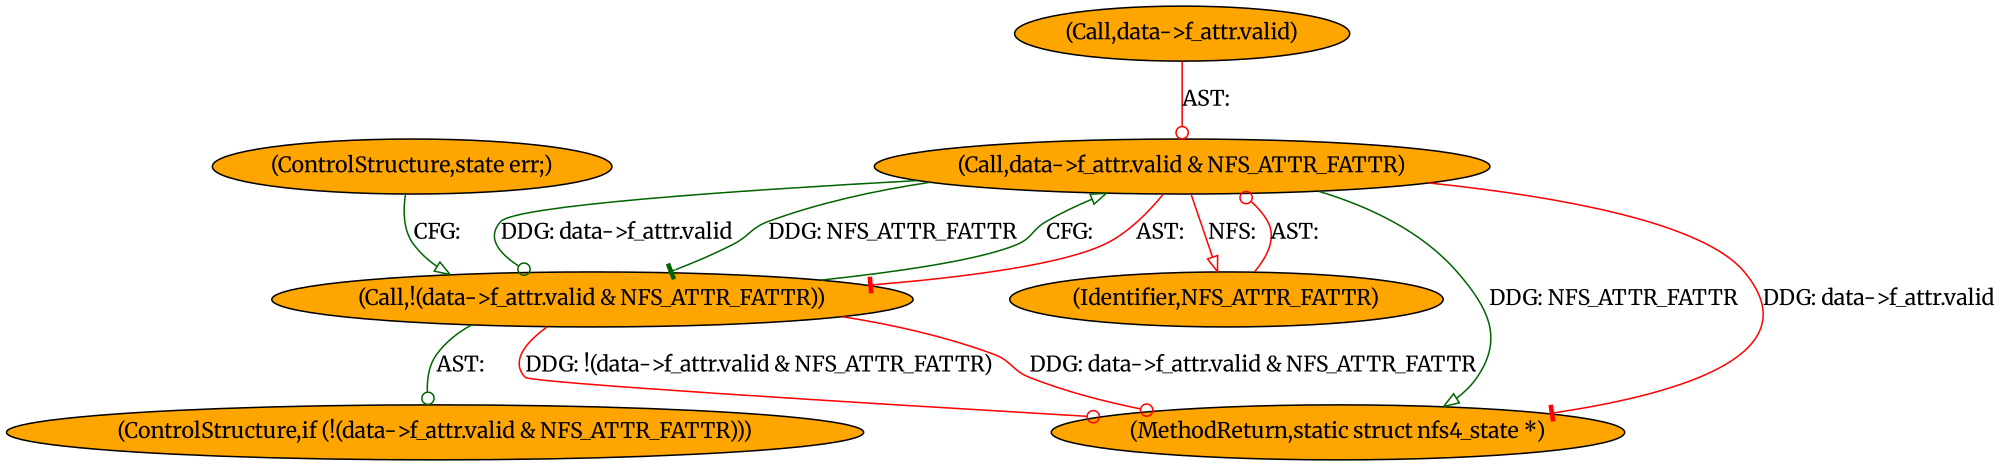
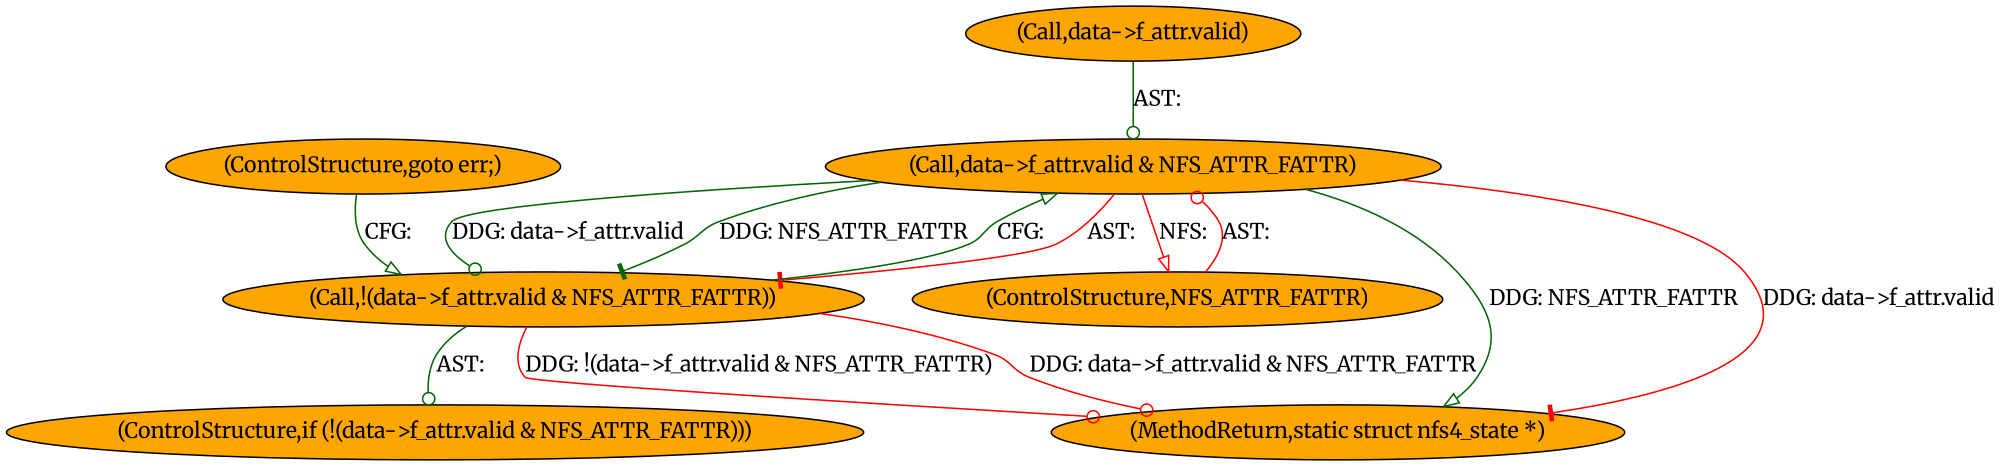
(1182, 94) -> (1133, 94)
(412, 167) -> (363, 167)
(1226, 299) -> (1178, 299)
